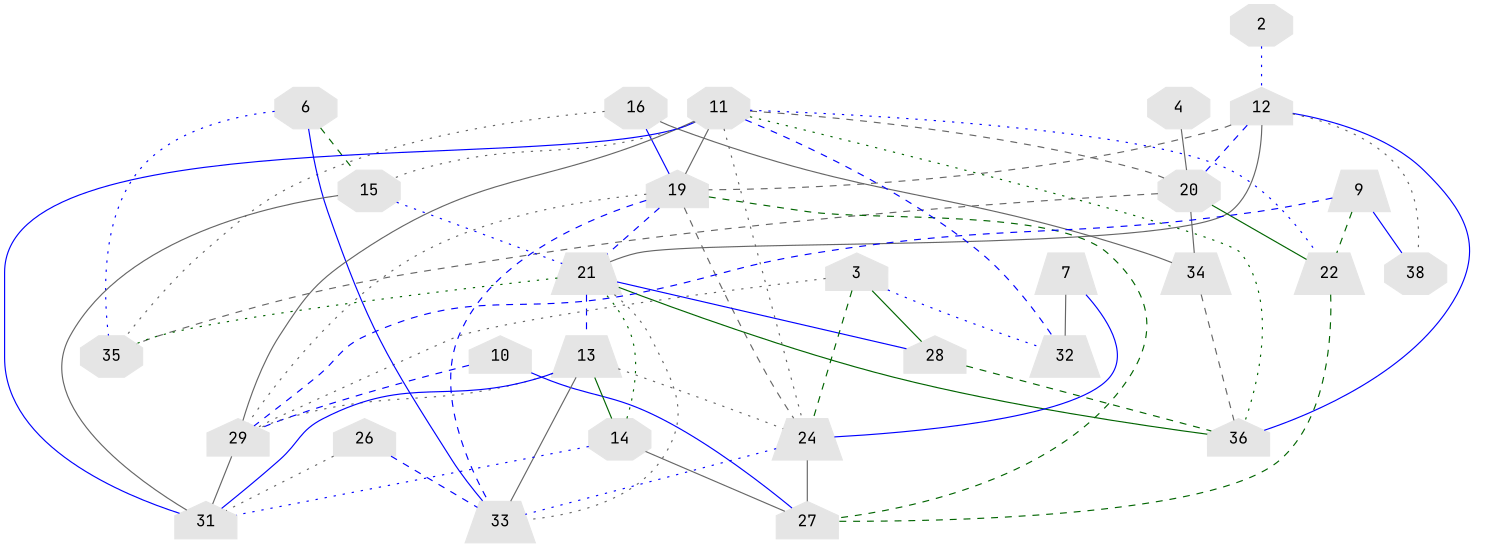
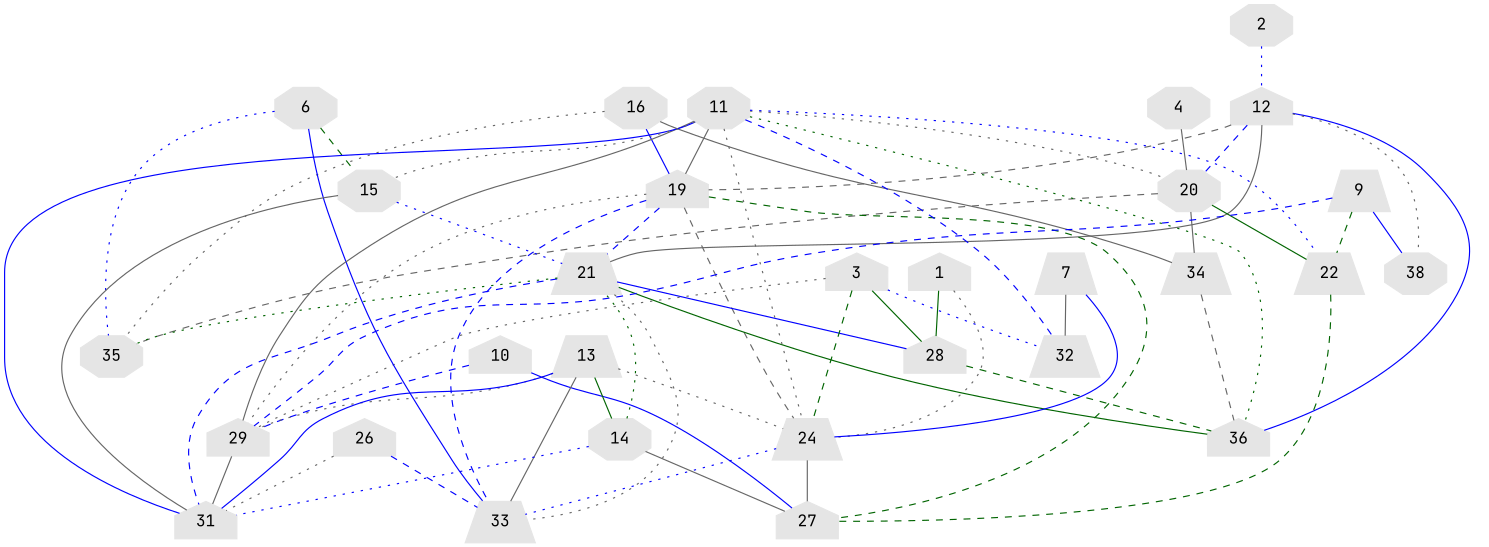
(959, 133) -> (959, 133)
none -> (940, 274)
(586, 318) -> (334, 335)
